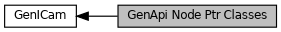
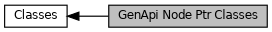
(40, 16) -> (36, 16)
